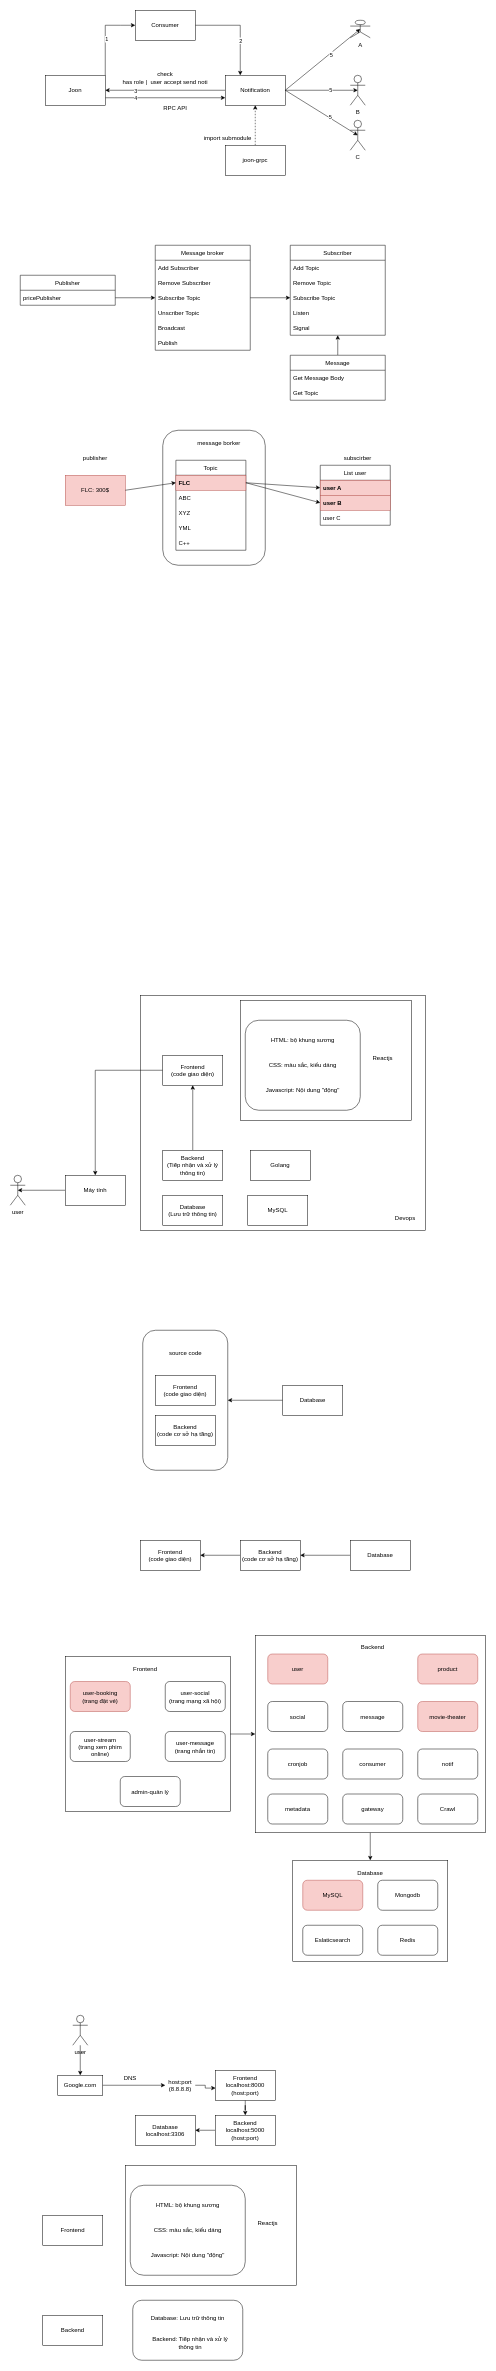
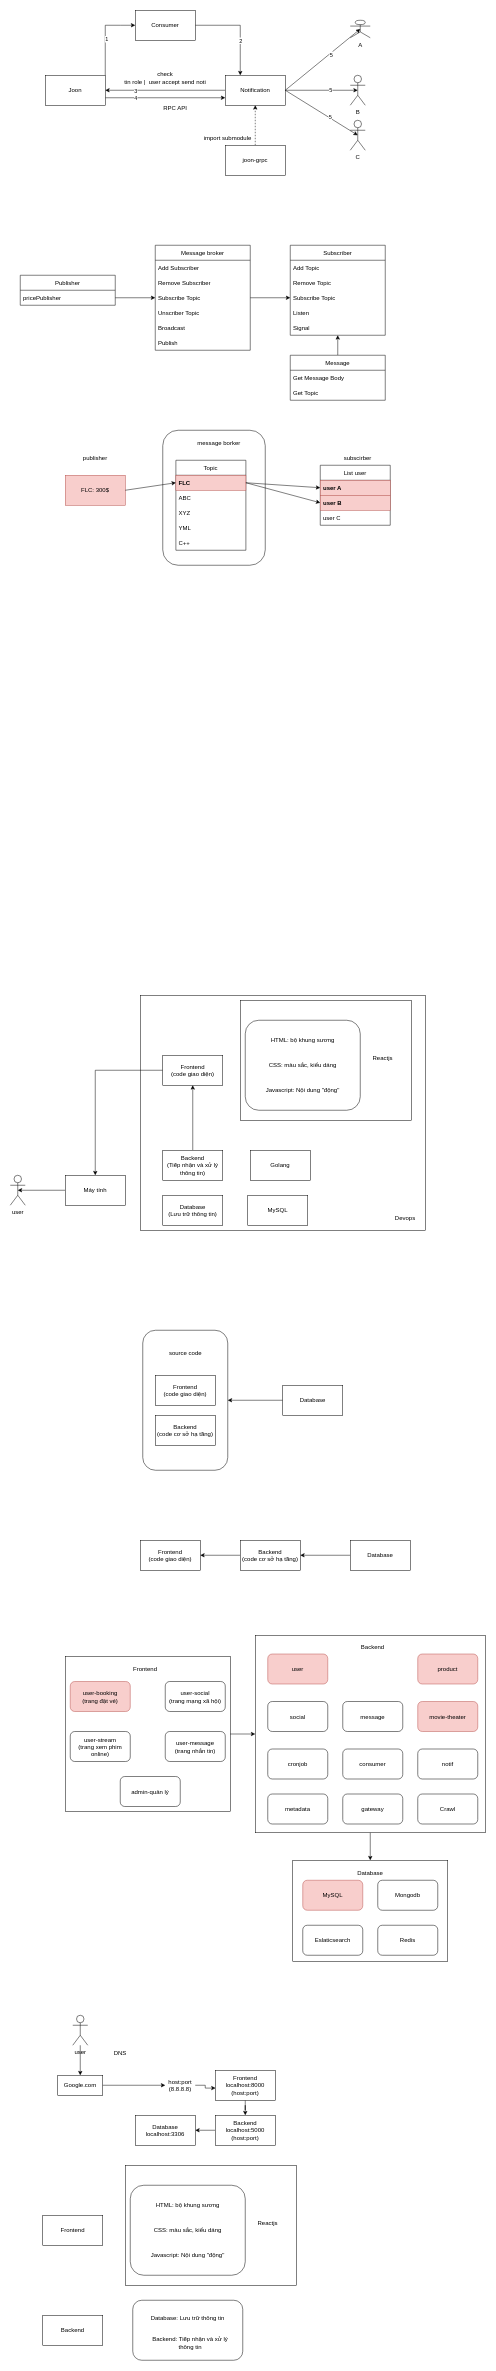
(165, 78) -> (165, 78)
(130, 2078) -> (120, 2053)
